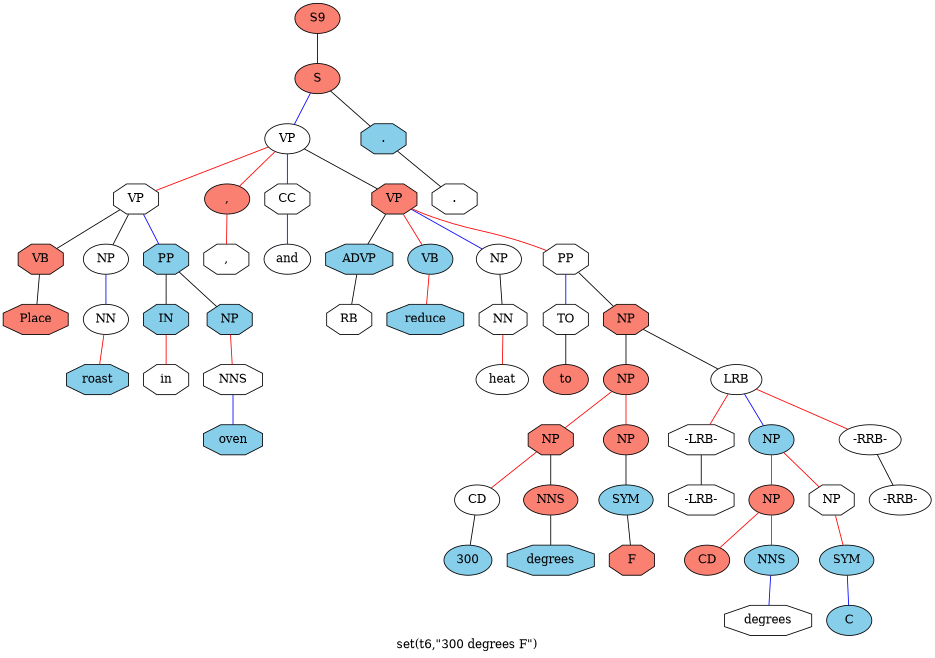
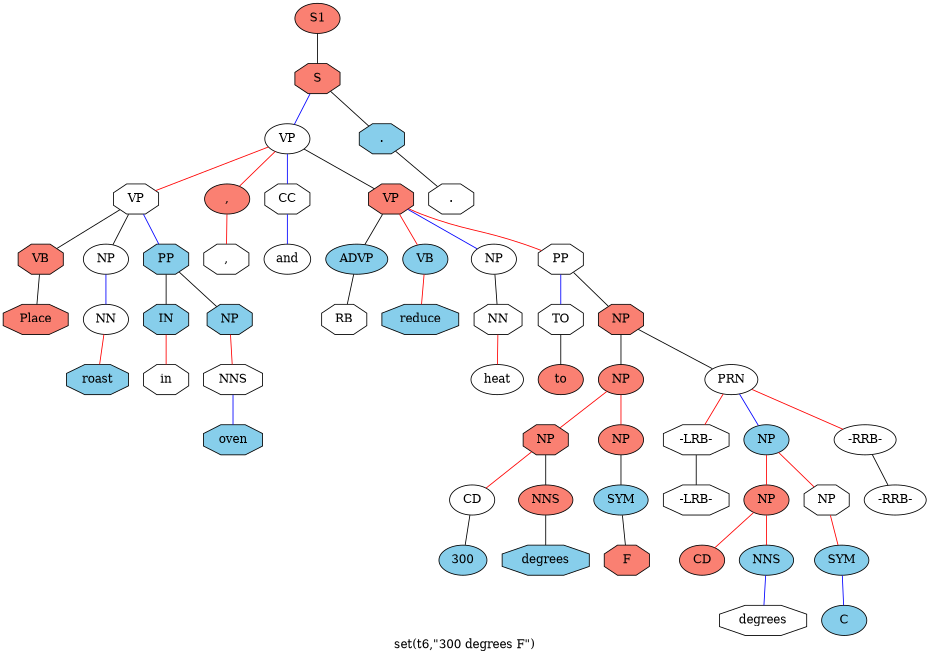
(317, 18) -> (317, 18)
(317, 79) -> (317, 79)
(359, 259) -> (357, 259)
(736, 380) -> (731, 380)
